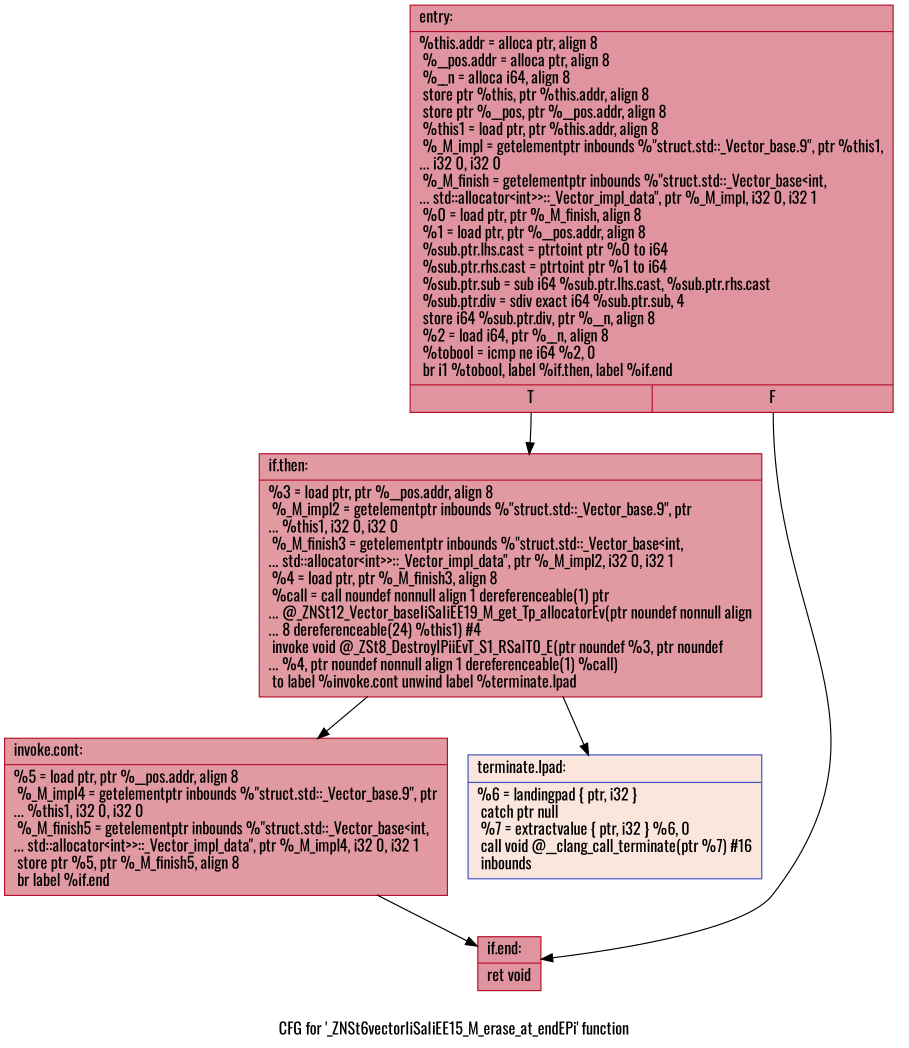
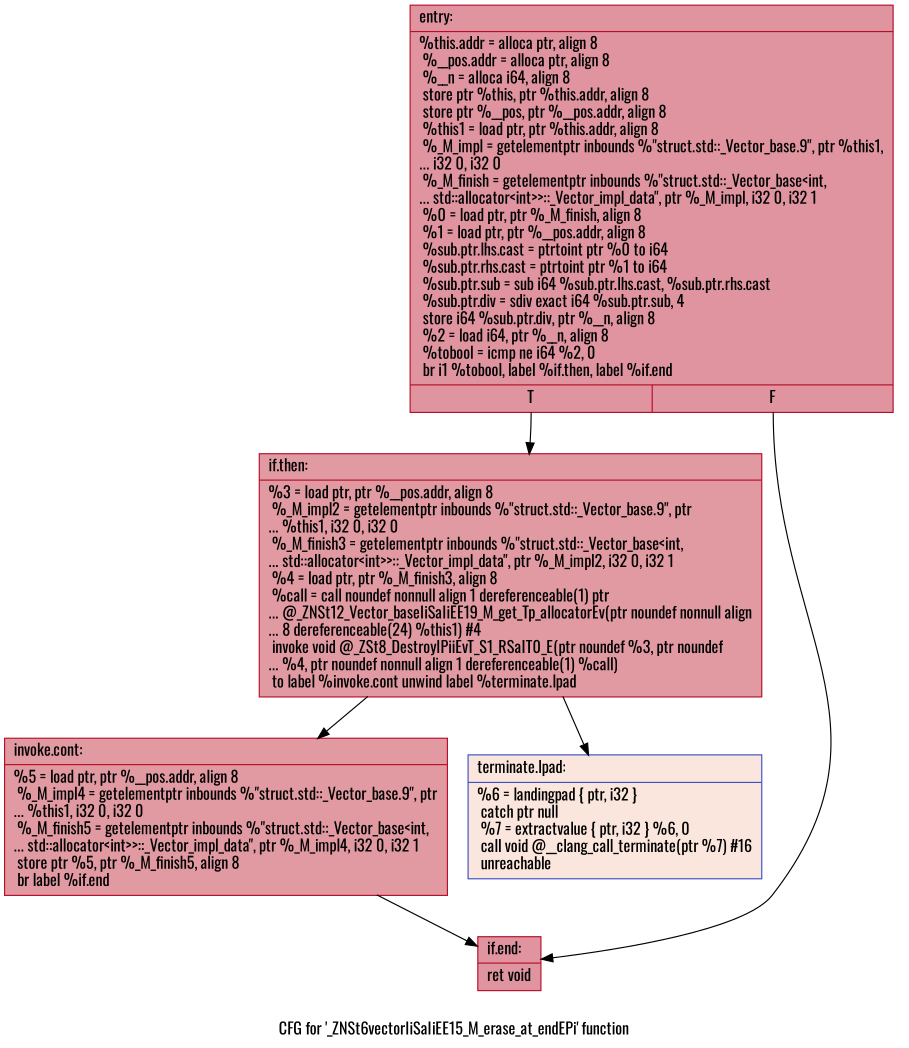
(505, 864) -> (515, 864)
